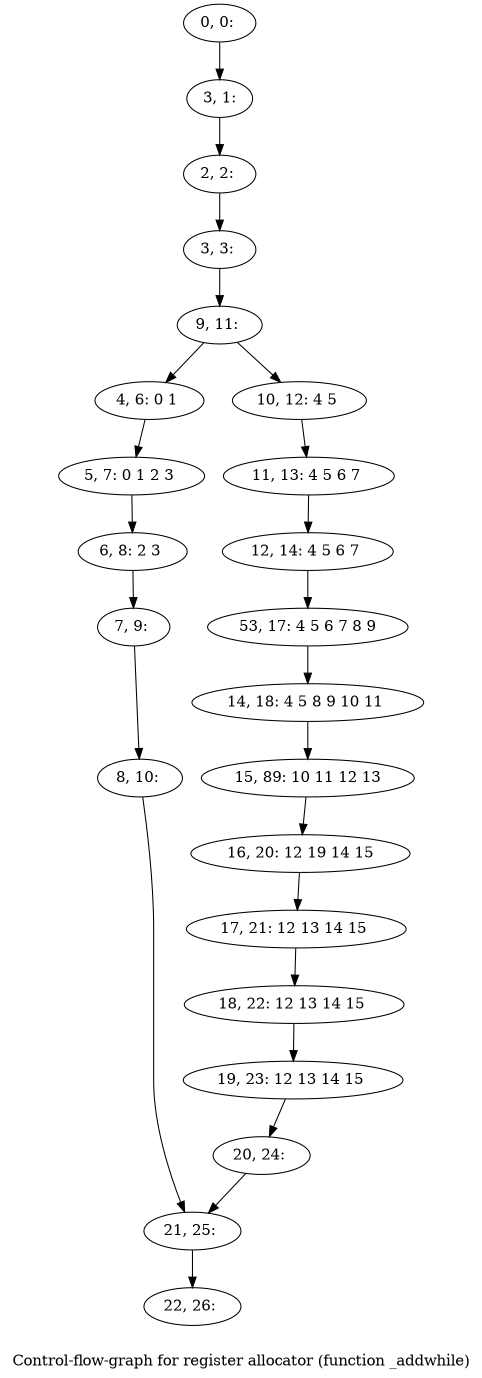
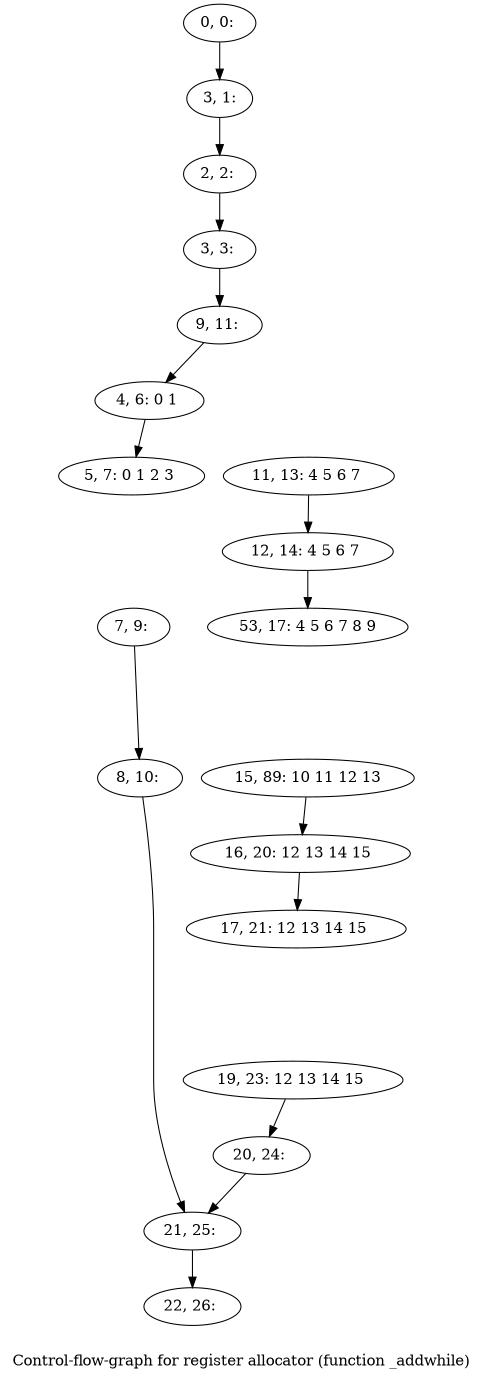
(299, 401) -> none
(133, 552) -> none
(308, 703) -> none
(300, 854) -> (300, 854)
(294, 1005) -> none
